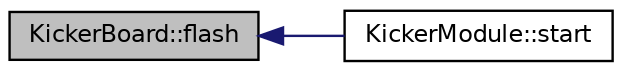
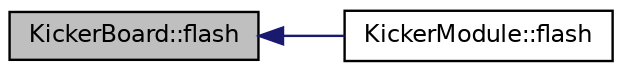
(479, 36) -> (479, 36)
